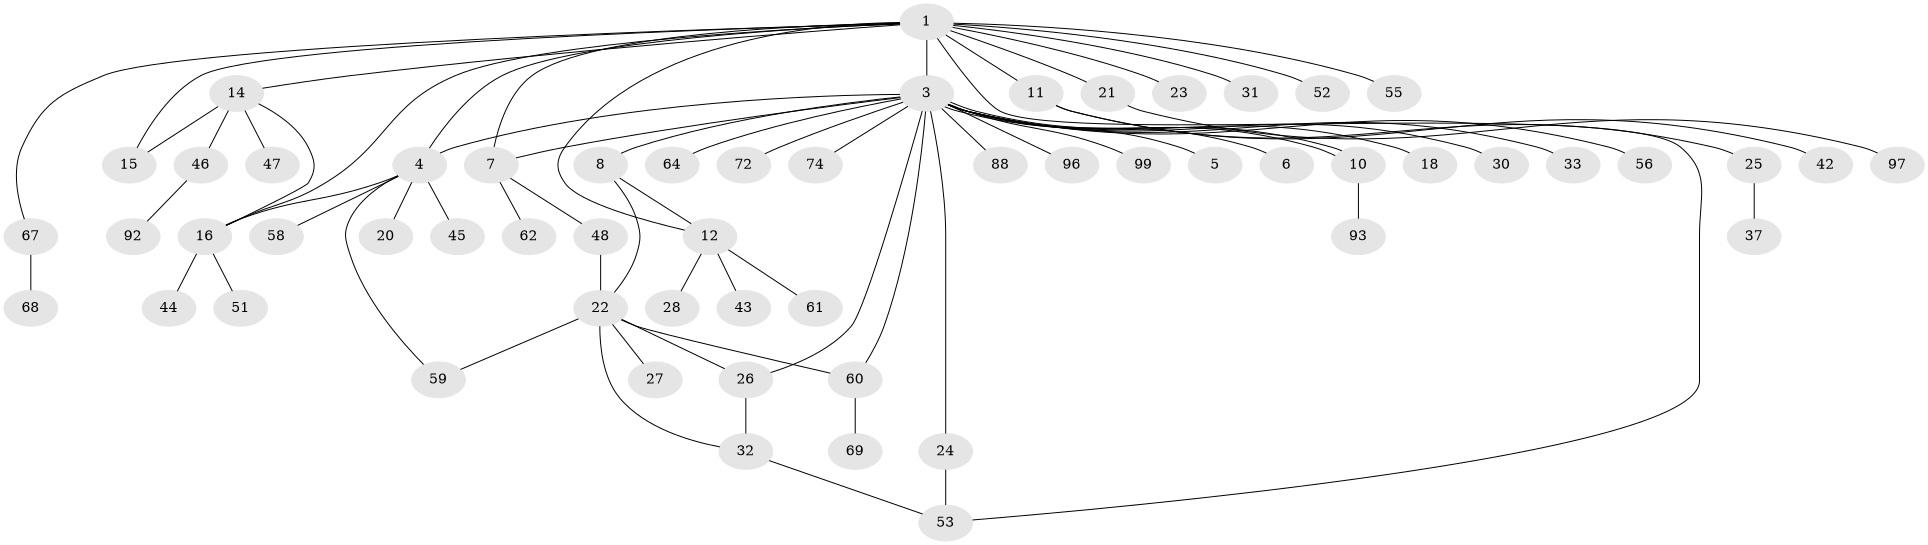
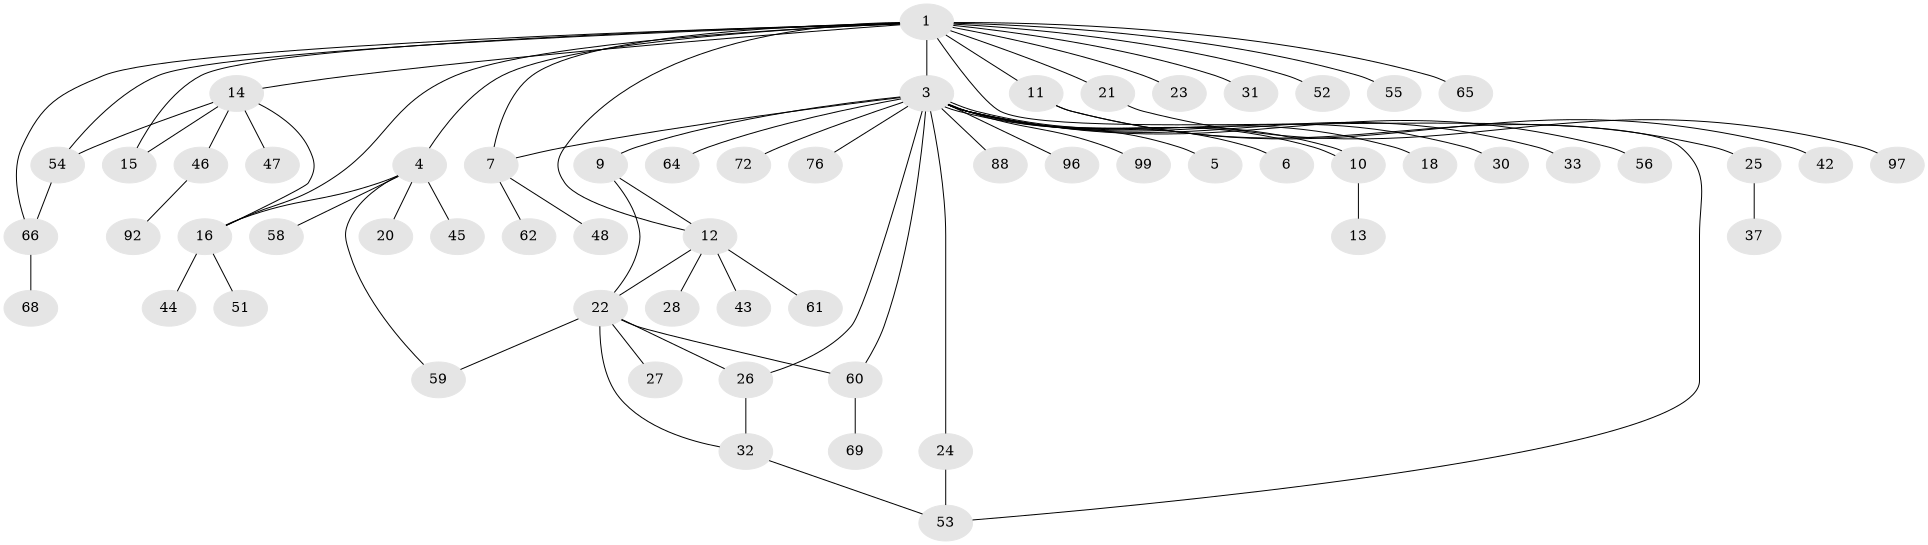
none -> (1466, 93)
(668, 108) -> none
none -> (58, 165)
(601, 165) -> (601, 165)
(815, 165) -> (815, 165)
(31, 237) -> (31, 237)
(1358, 237) -> (1358, 237)
(601, 273) -> (655, 273)
